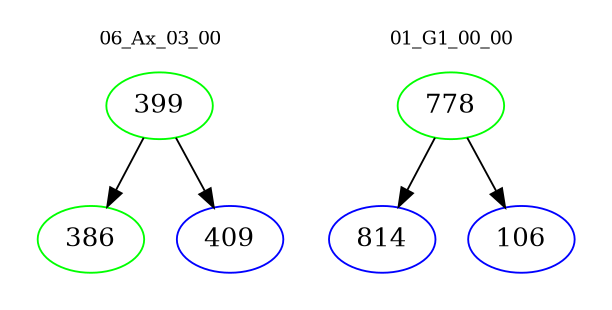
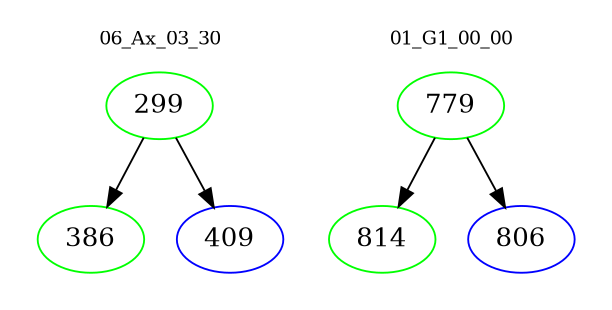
(161, 40) -> (161, 40)
(160, 106) -> (160, 106)
(451, 106) -> (451, 106)
(382, 239) -> (382, 239)
(521, 239) -> (521, 239)
